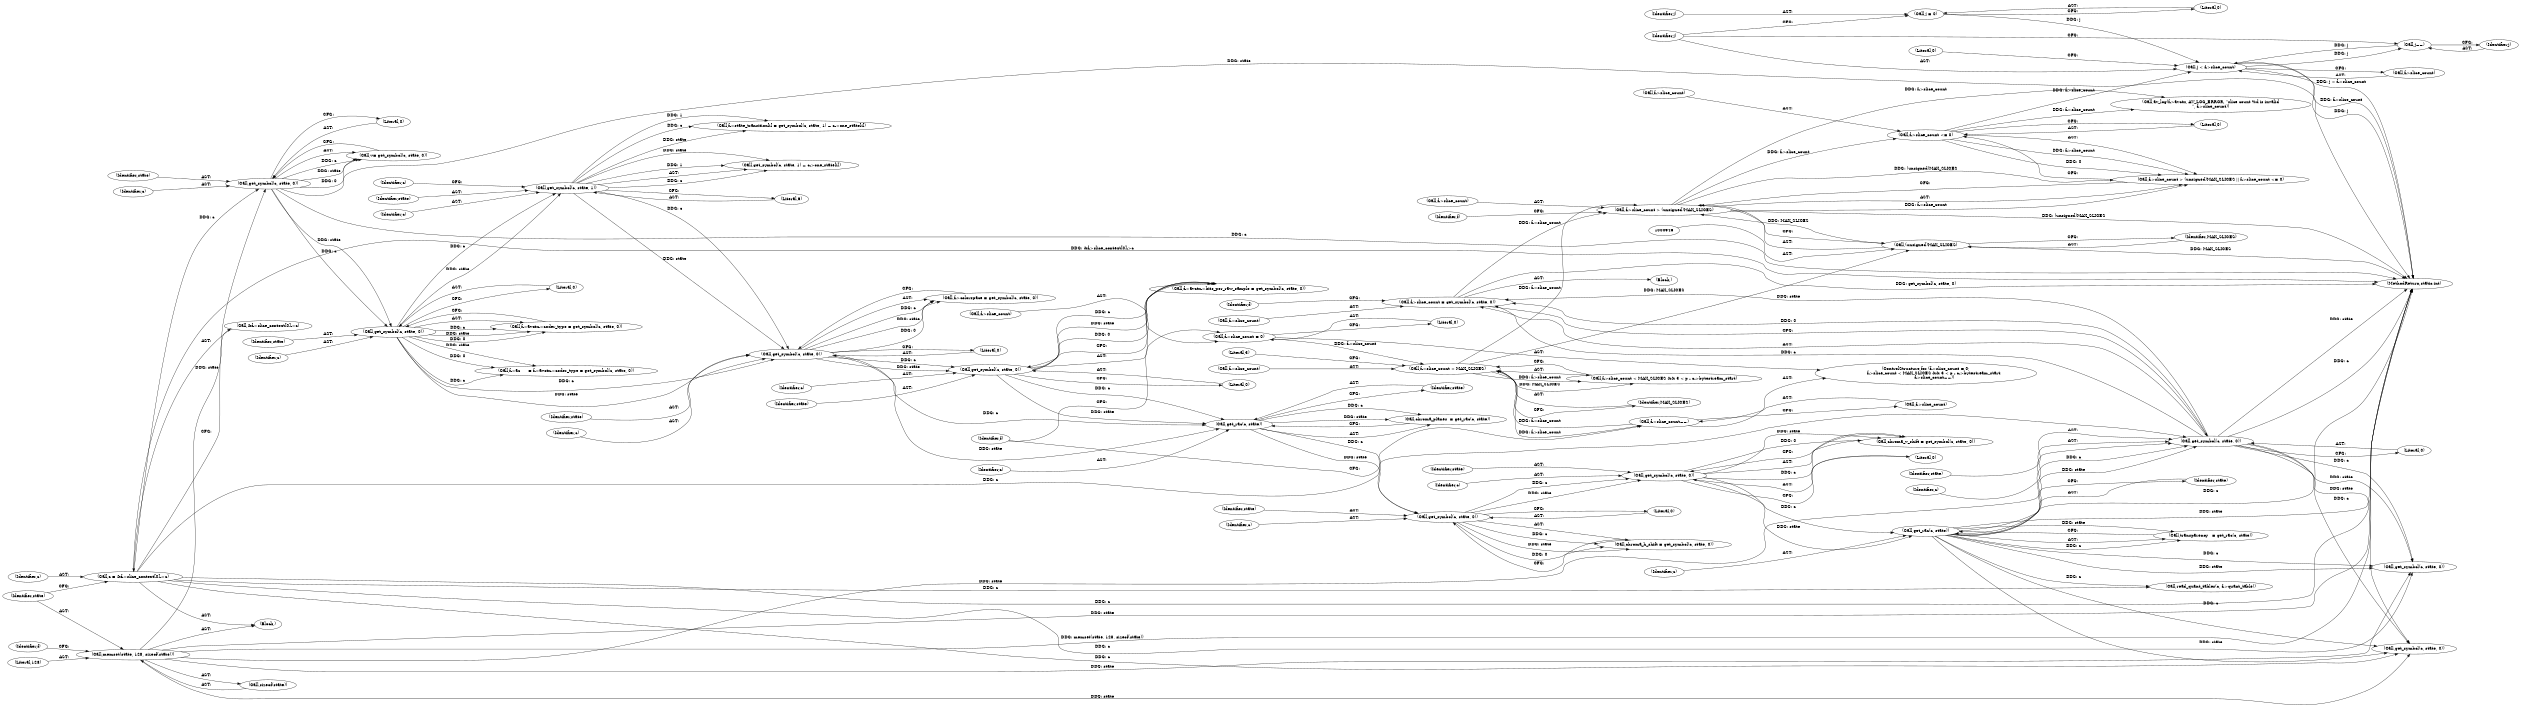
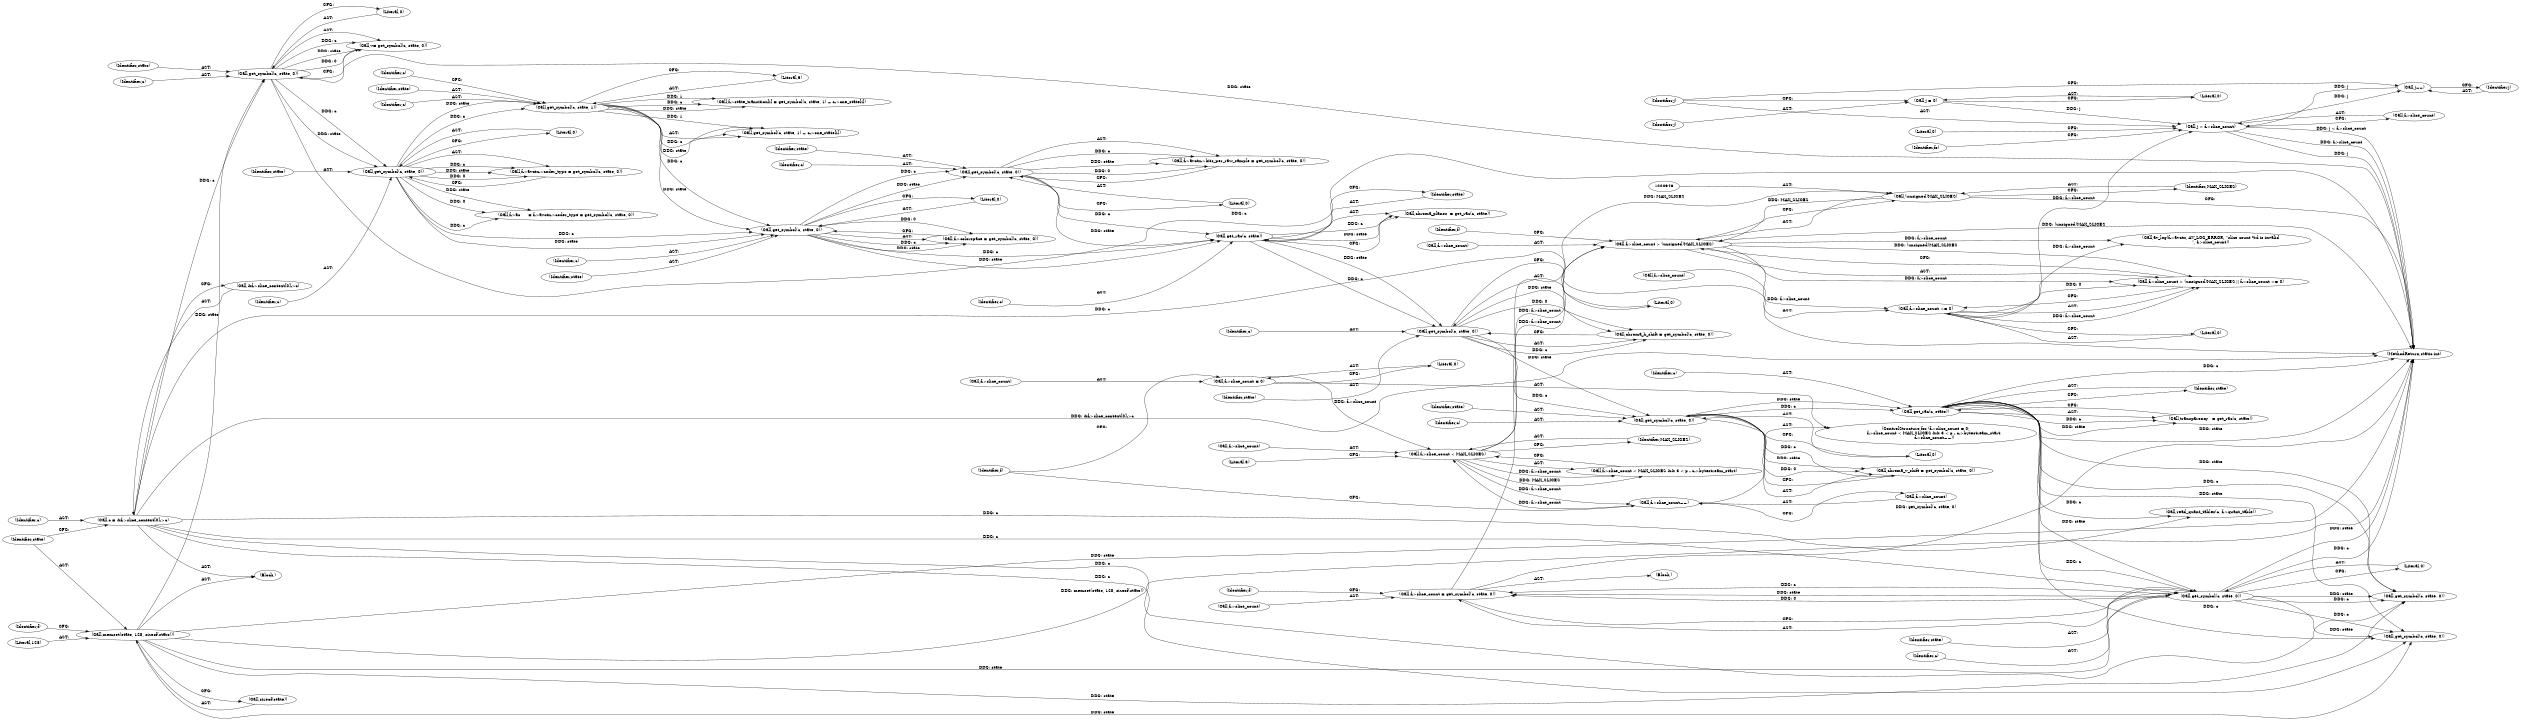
none -> (1926, 148)
(2211, 249) -> (2211, 199)
(207, 675) -> (207, 691)
